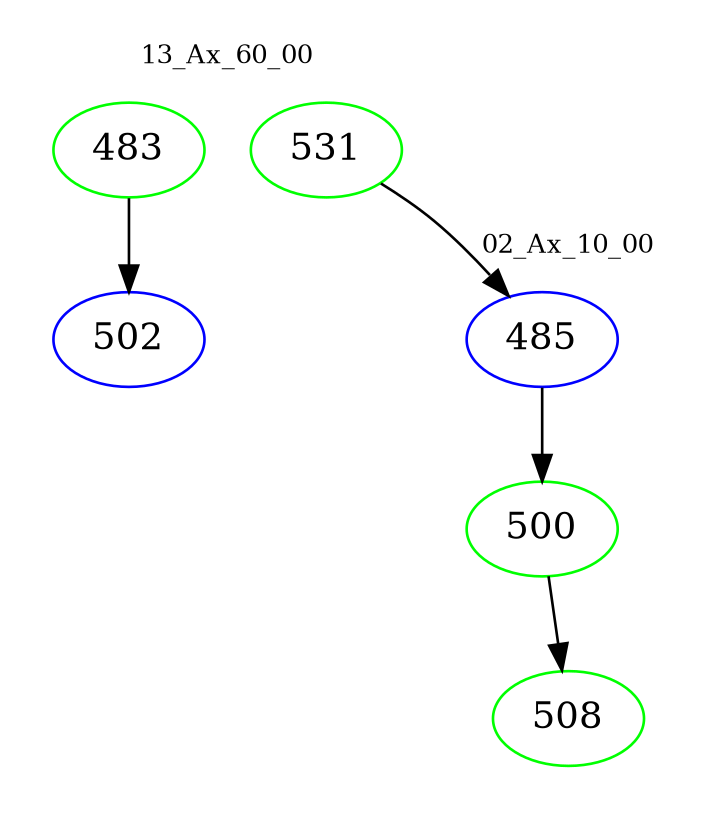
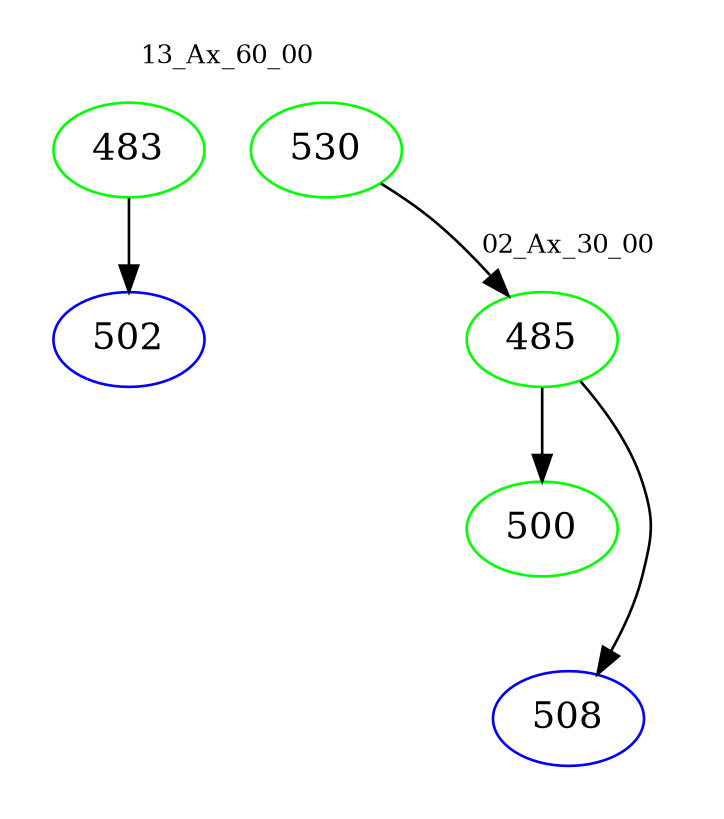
(326, 150) -> (326, 150)
(568, 246) -> (568, 246)
(542, 340) -> (542, 340)
(553, 610) -> (649, 510)
(568, 719) -> (568, 719)
